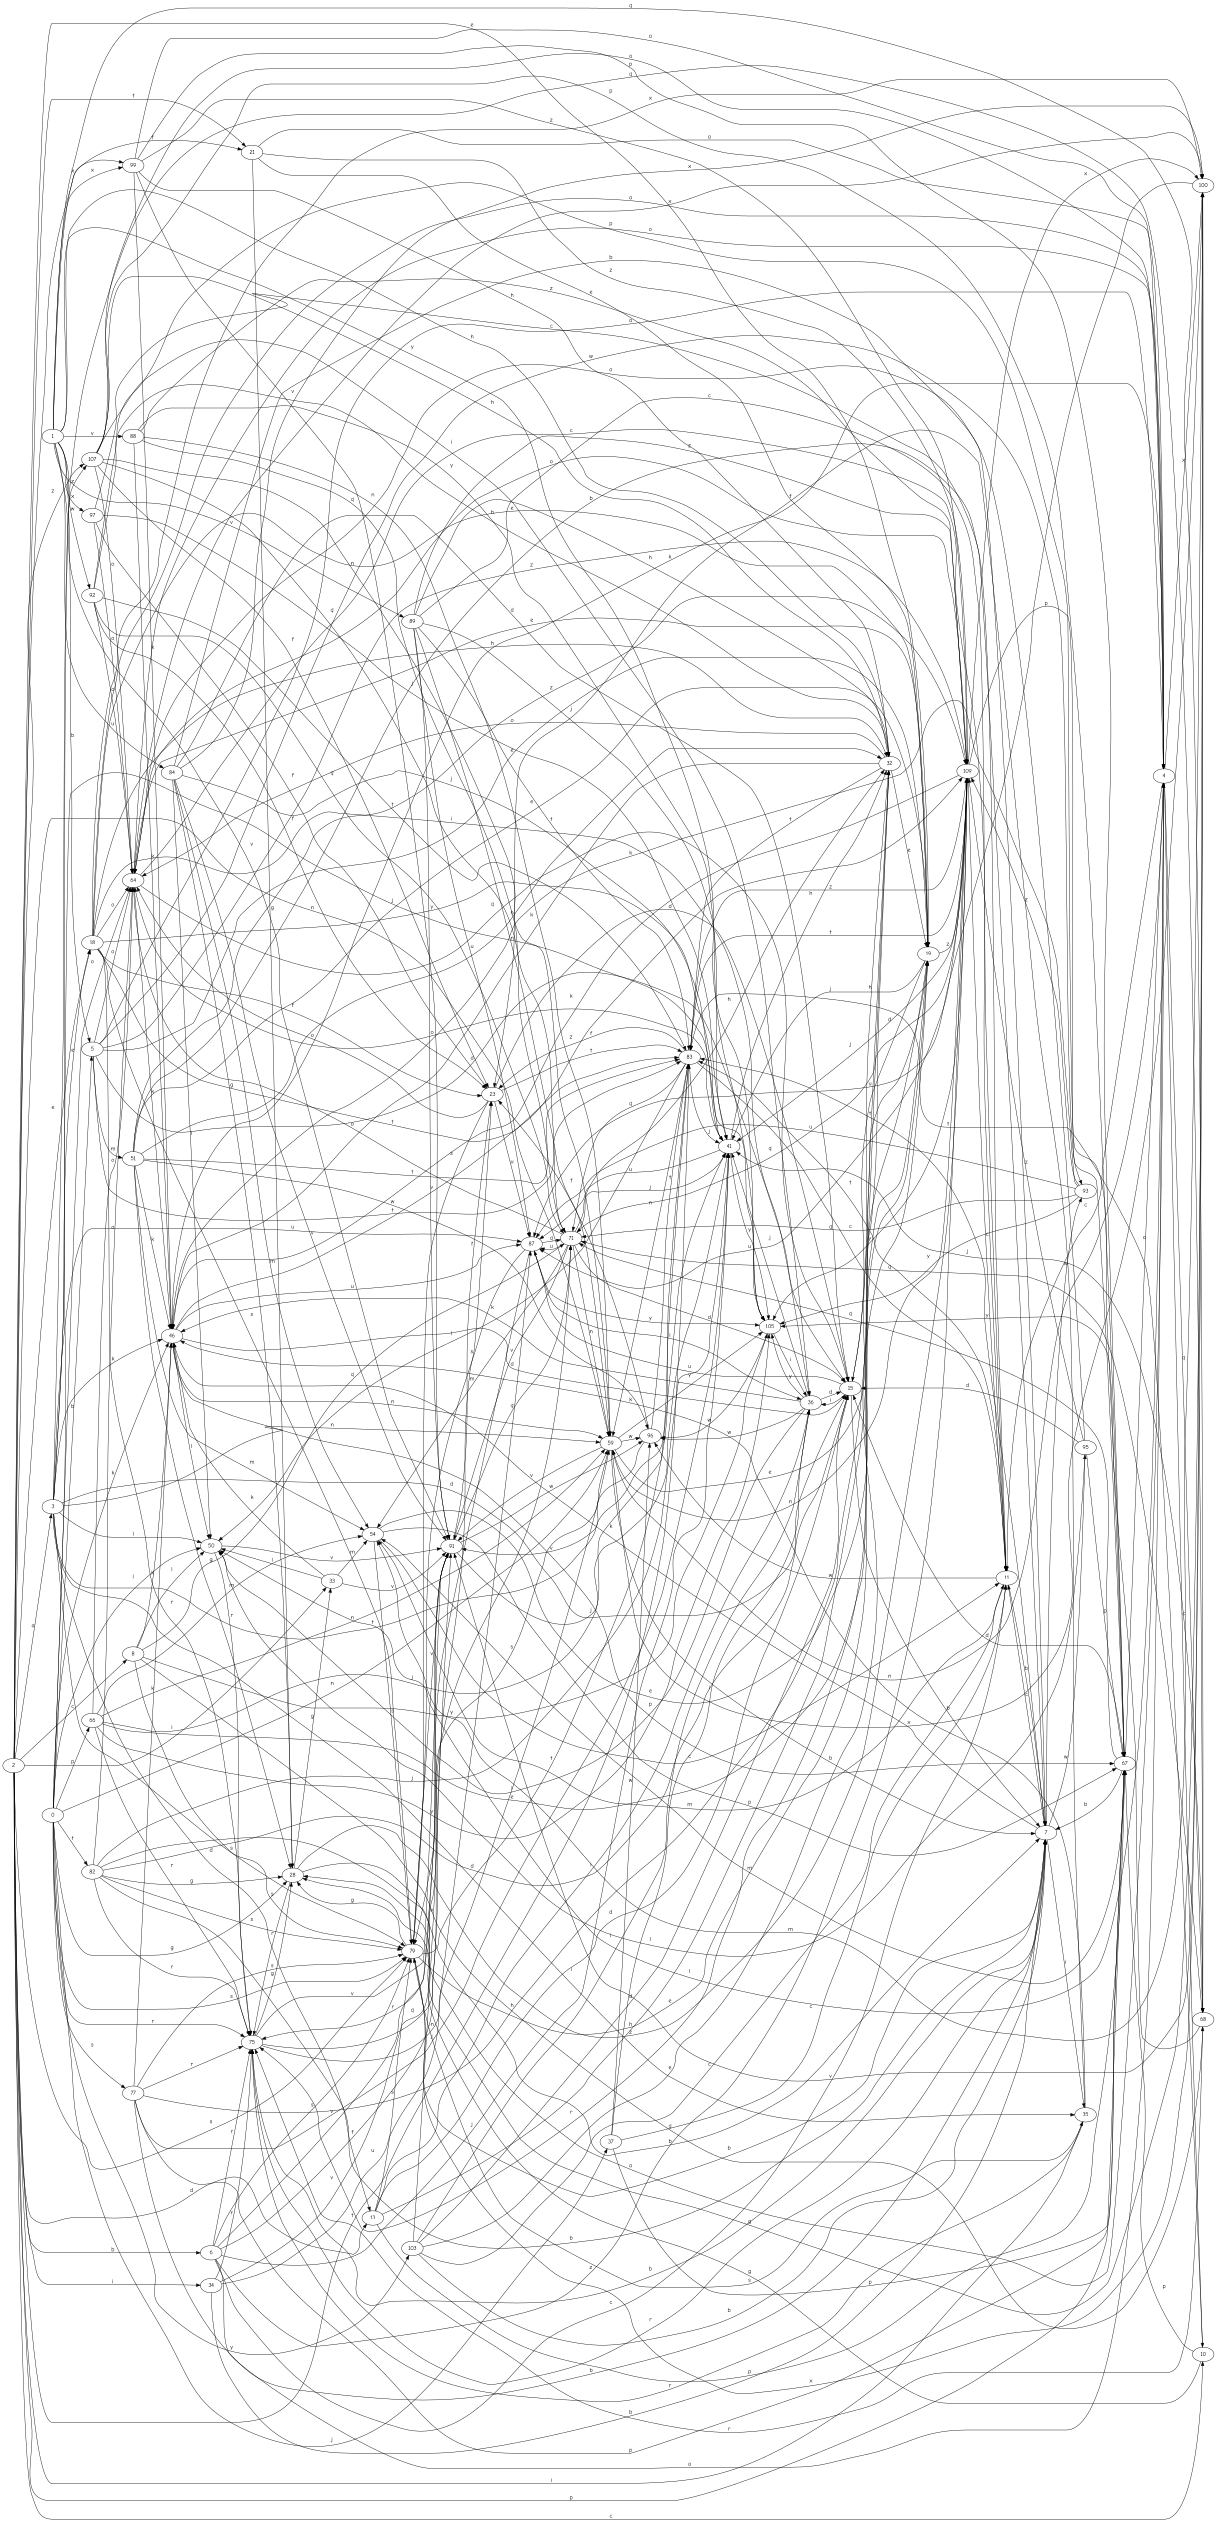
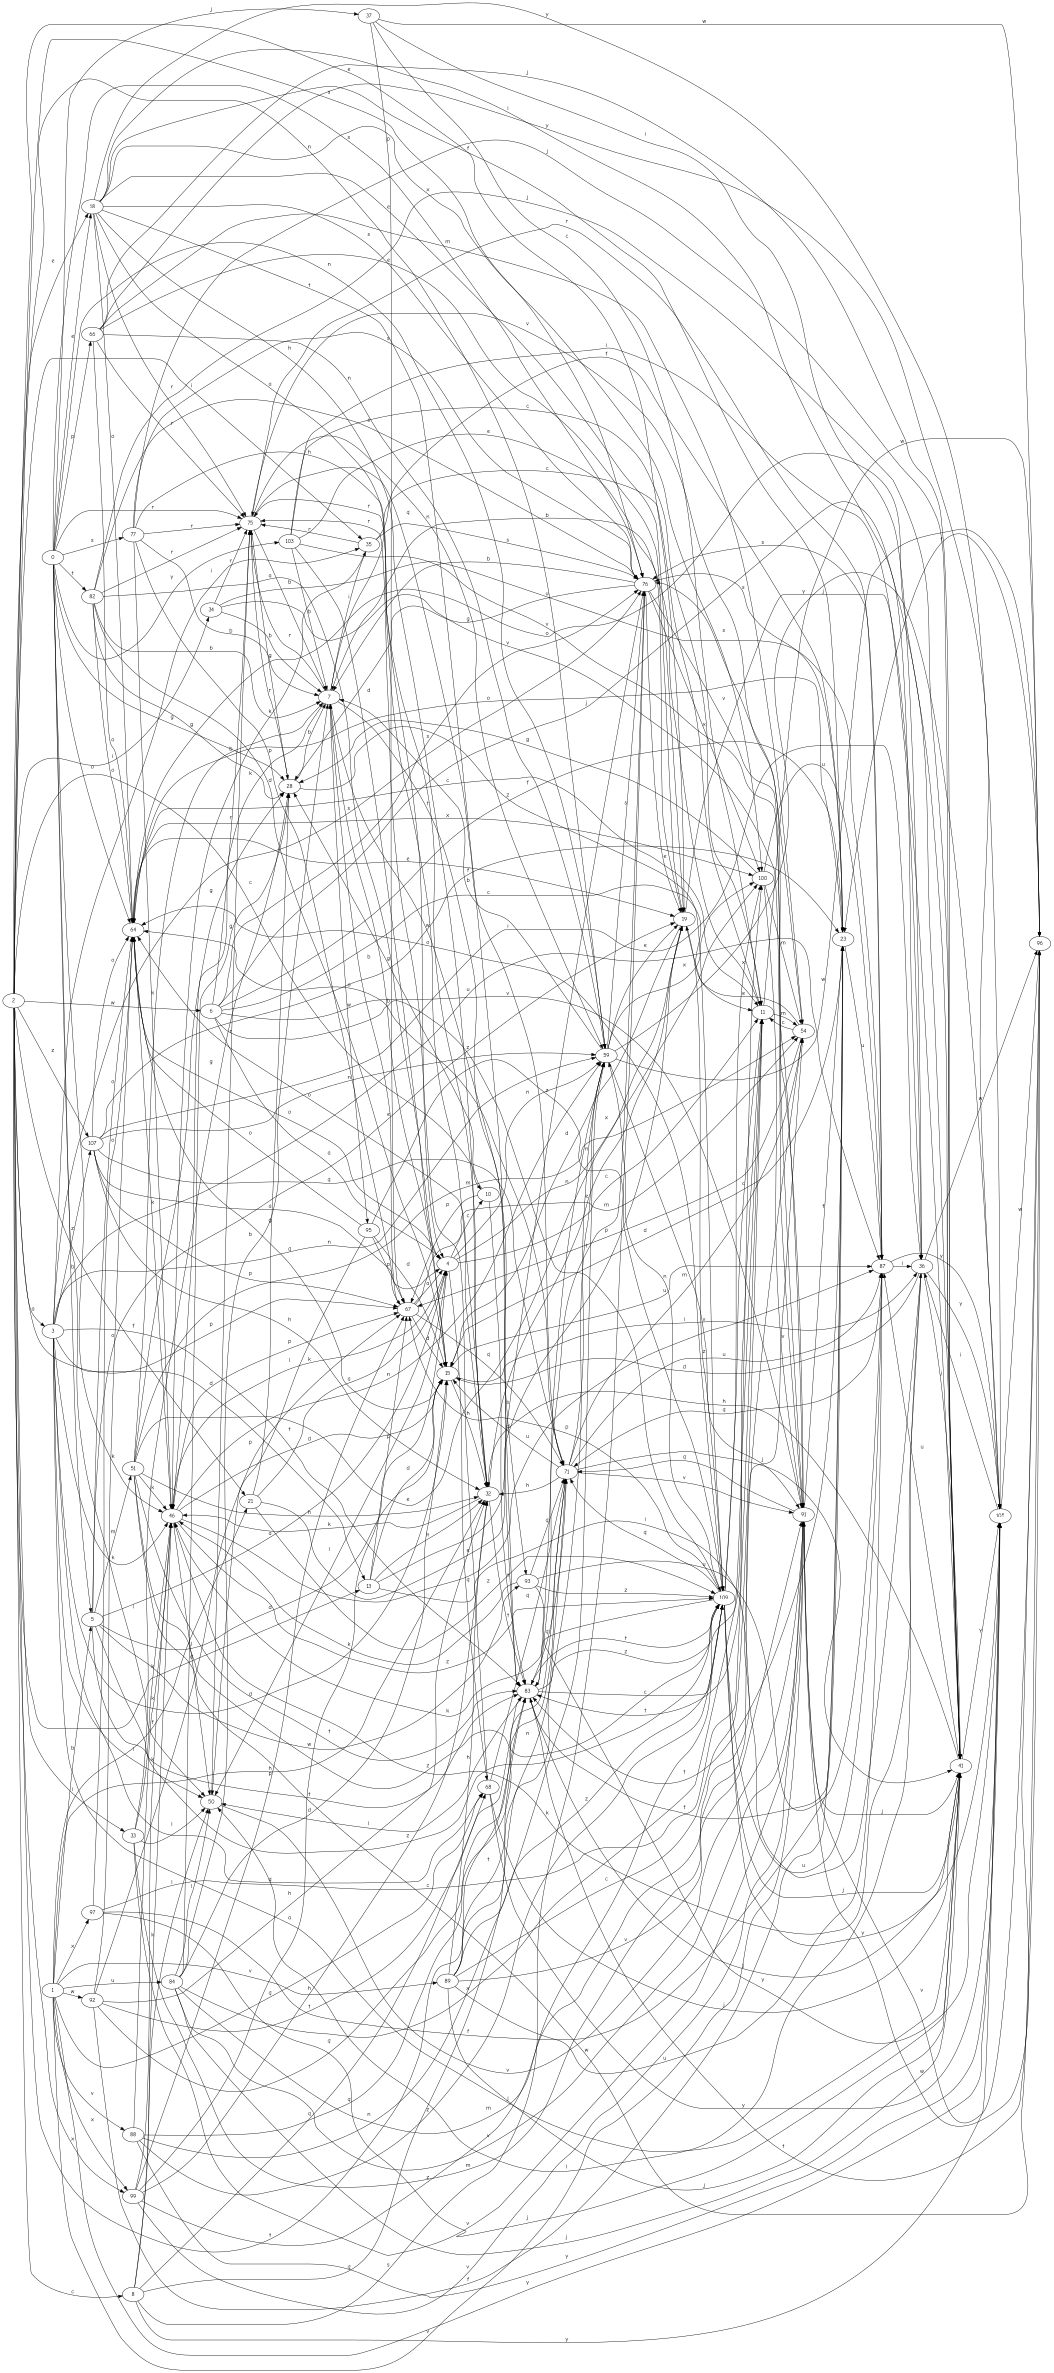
(311, 1737) -> (179, 1309)
(412, 1951) -> (645, 584)
(113, 2250) -> (113, 1003)
